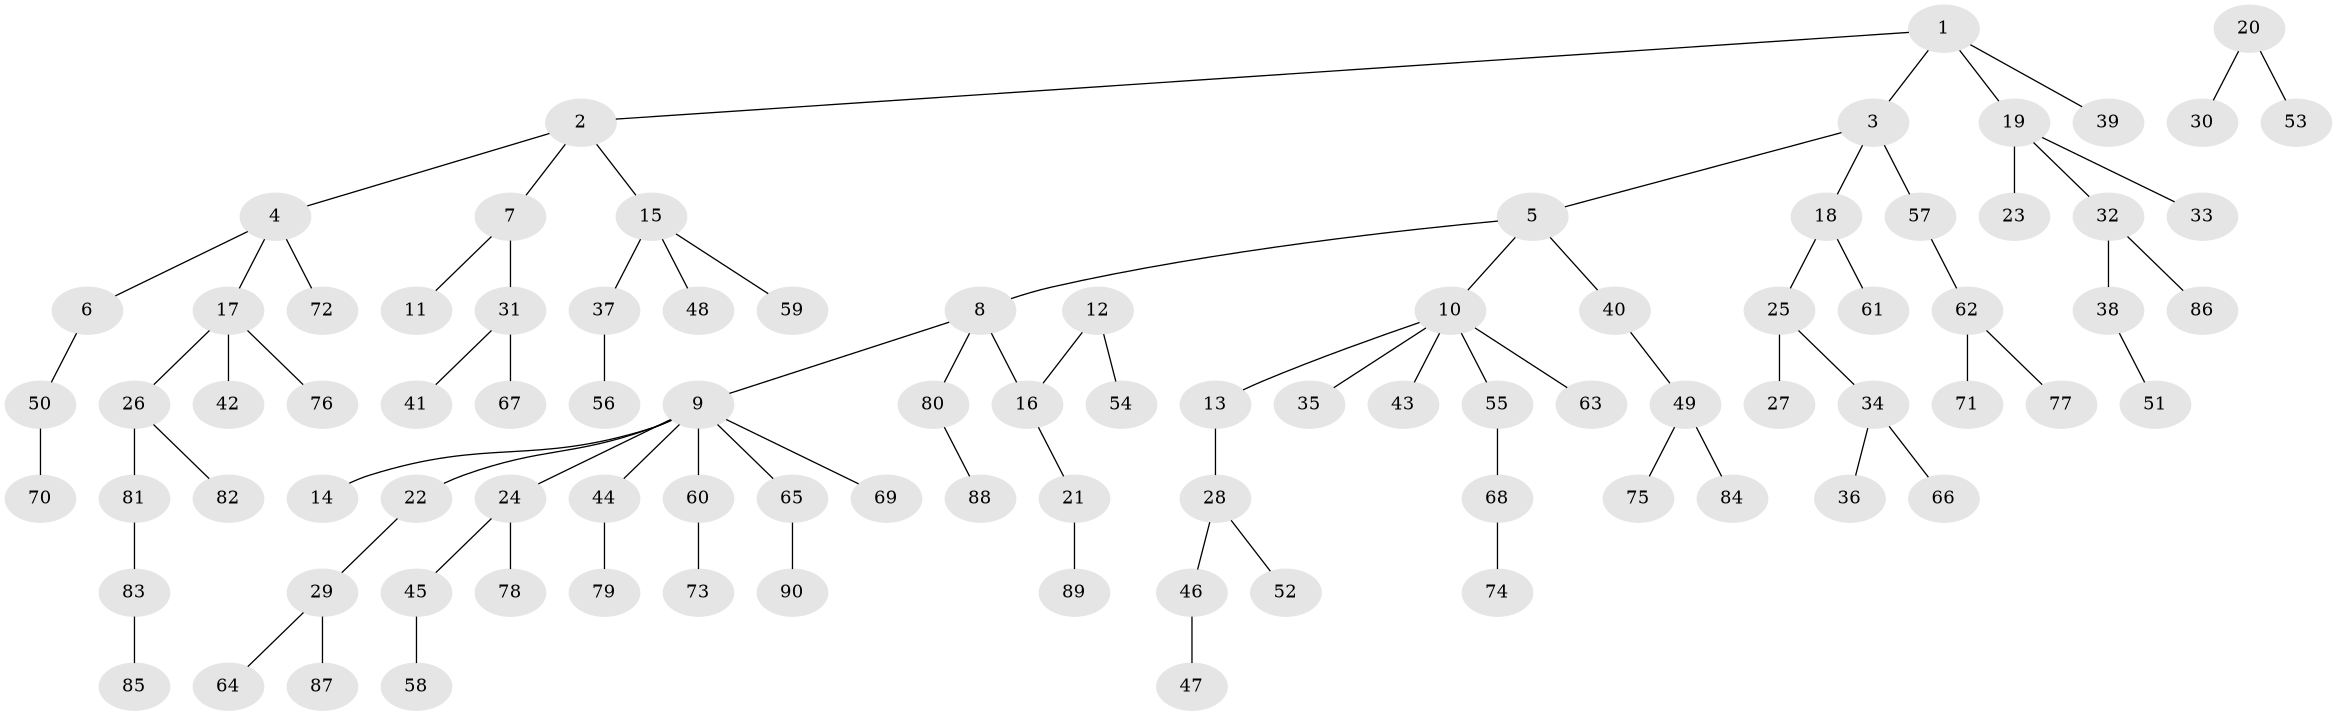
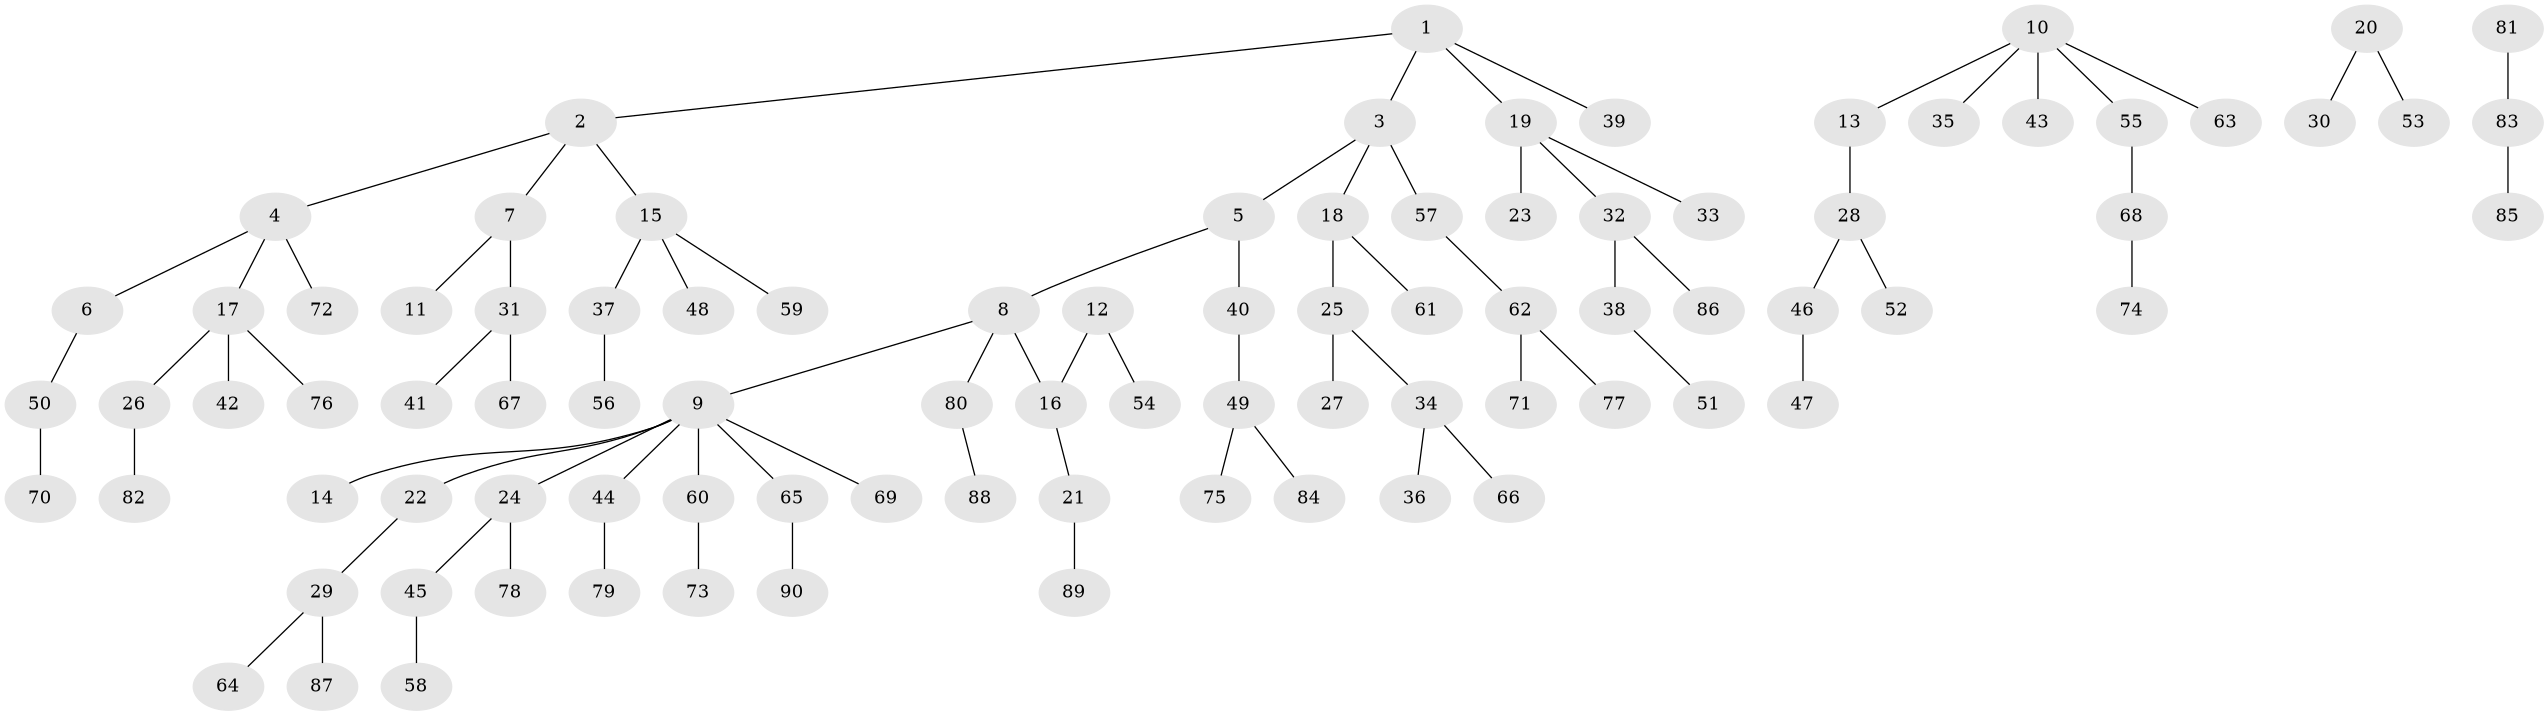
(1492, 264) -> none
(134, 452) -> none
